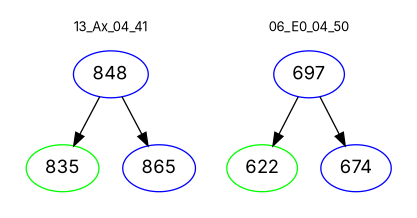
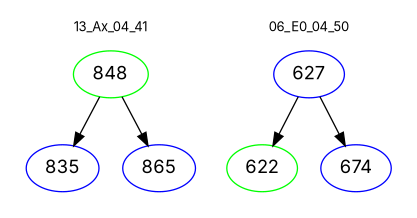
(111, 74) -> (111, 74)
(309, 74) -> (309, 74)
(63, 168) -> (63, 168)
